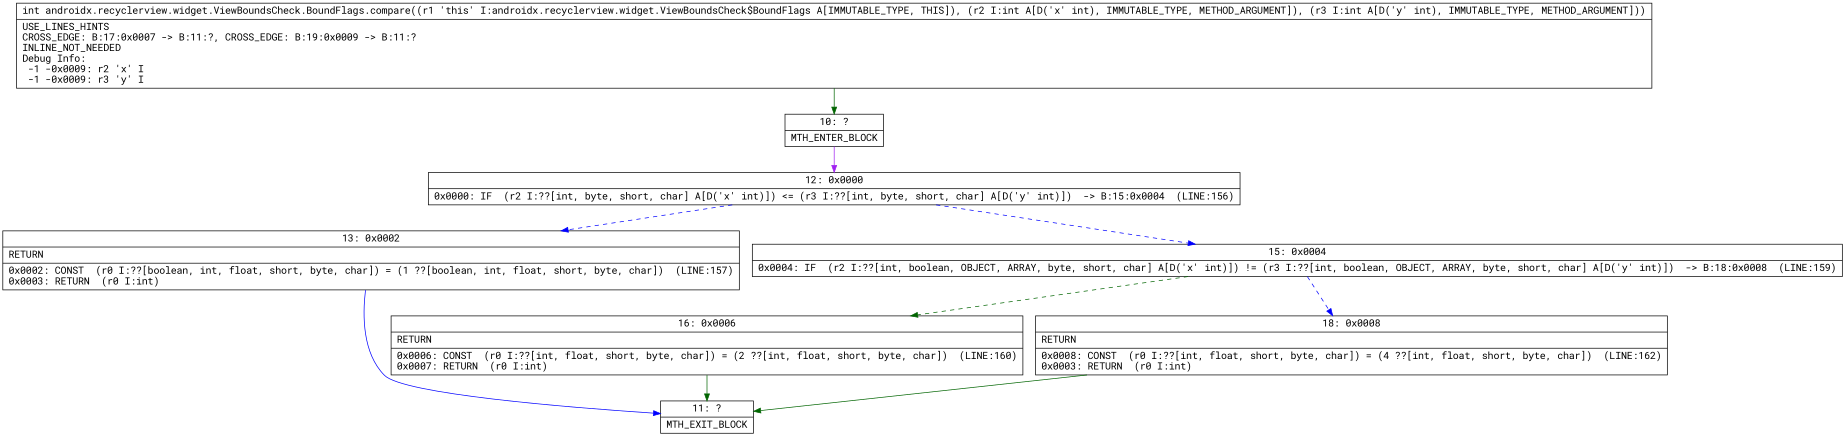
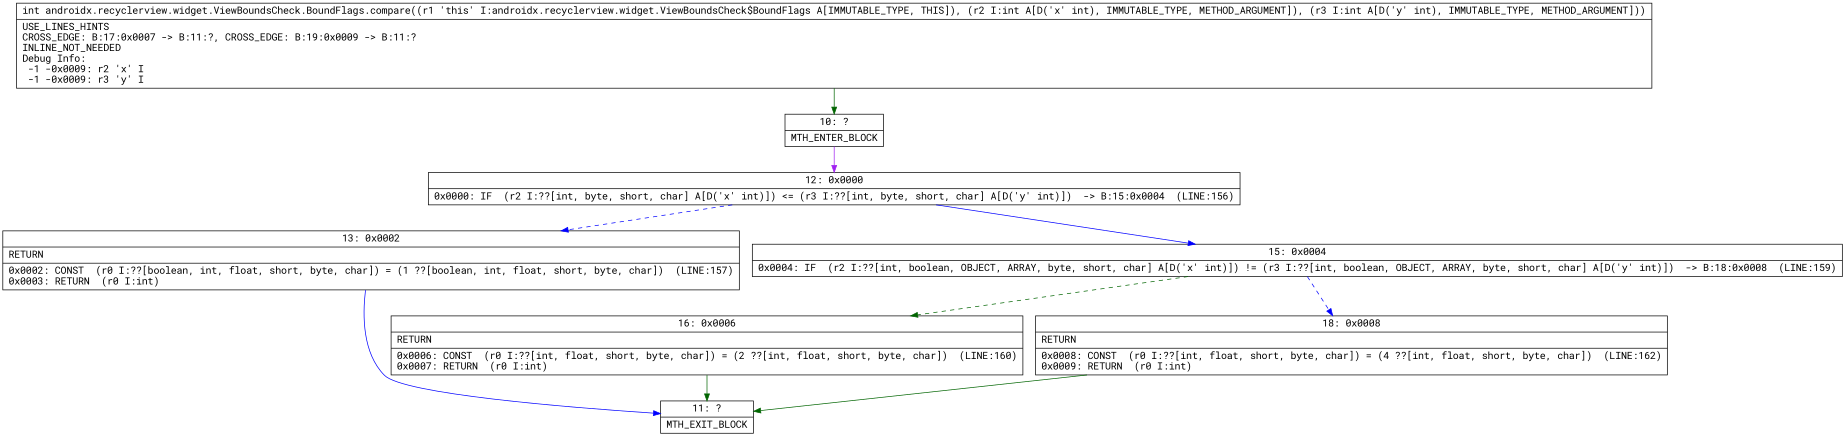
(1062, 224) -> (1062, 224)
(1120, 366) -> (1120, 366)
